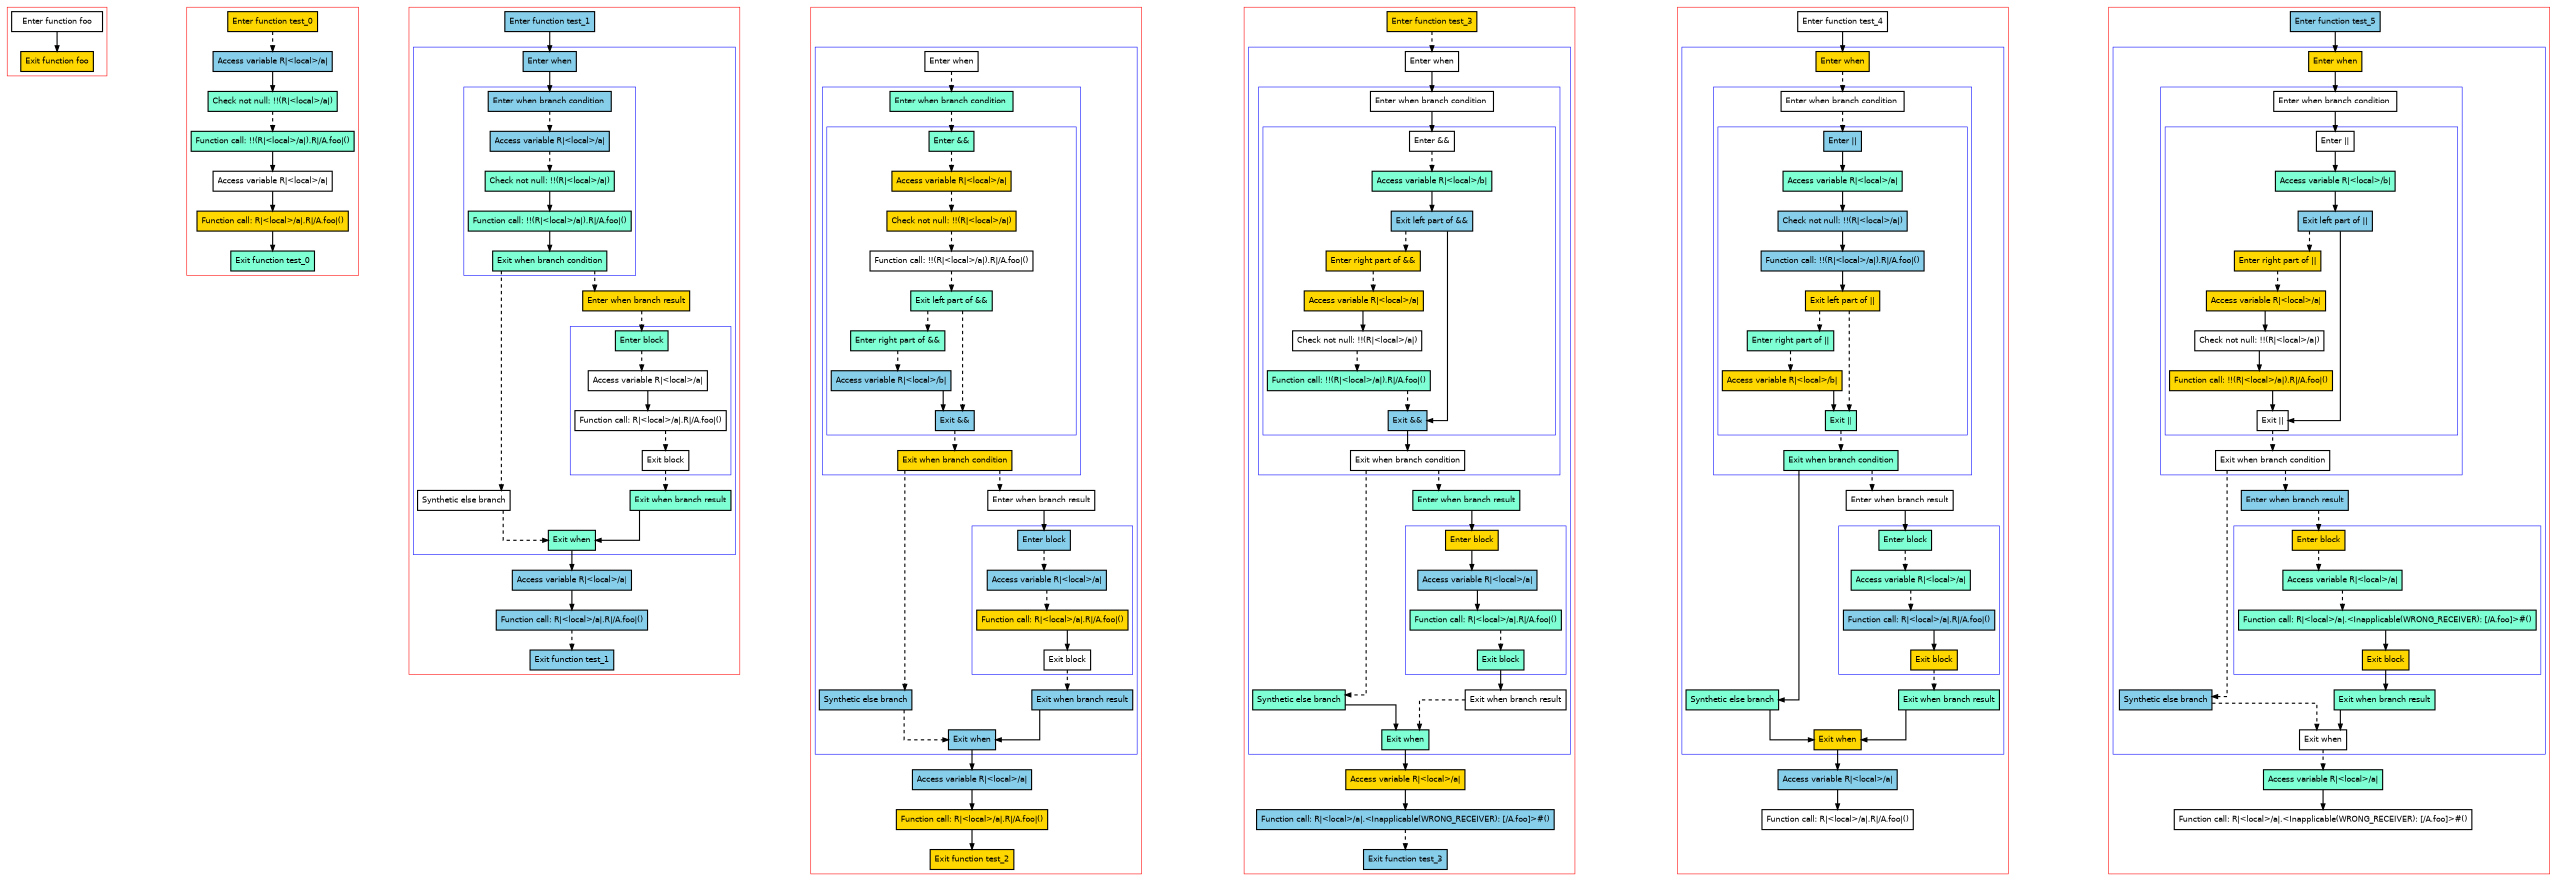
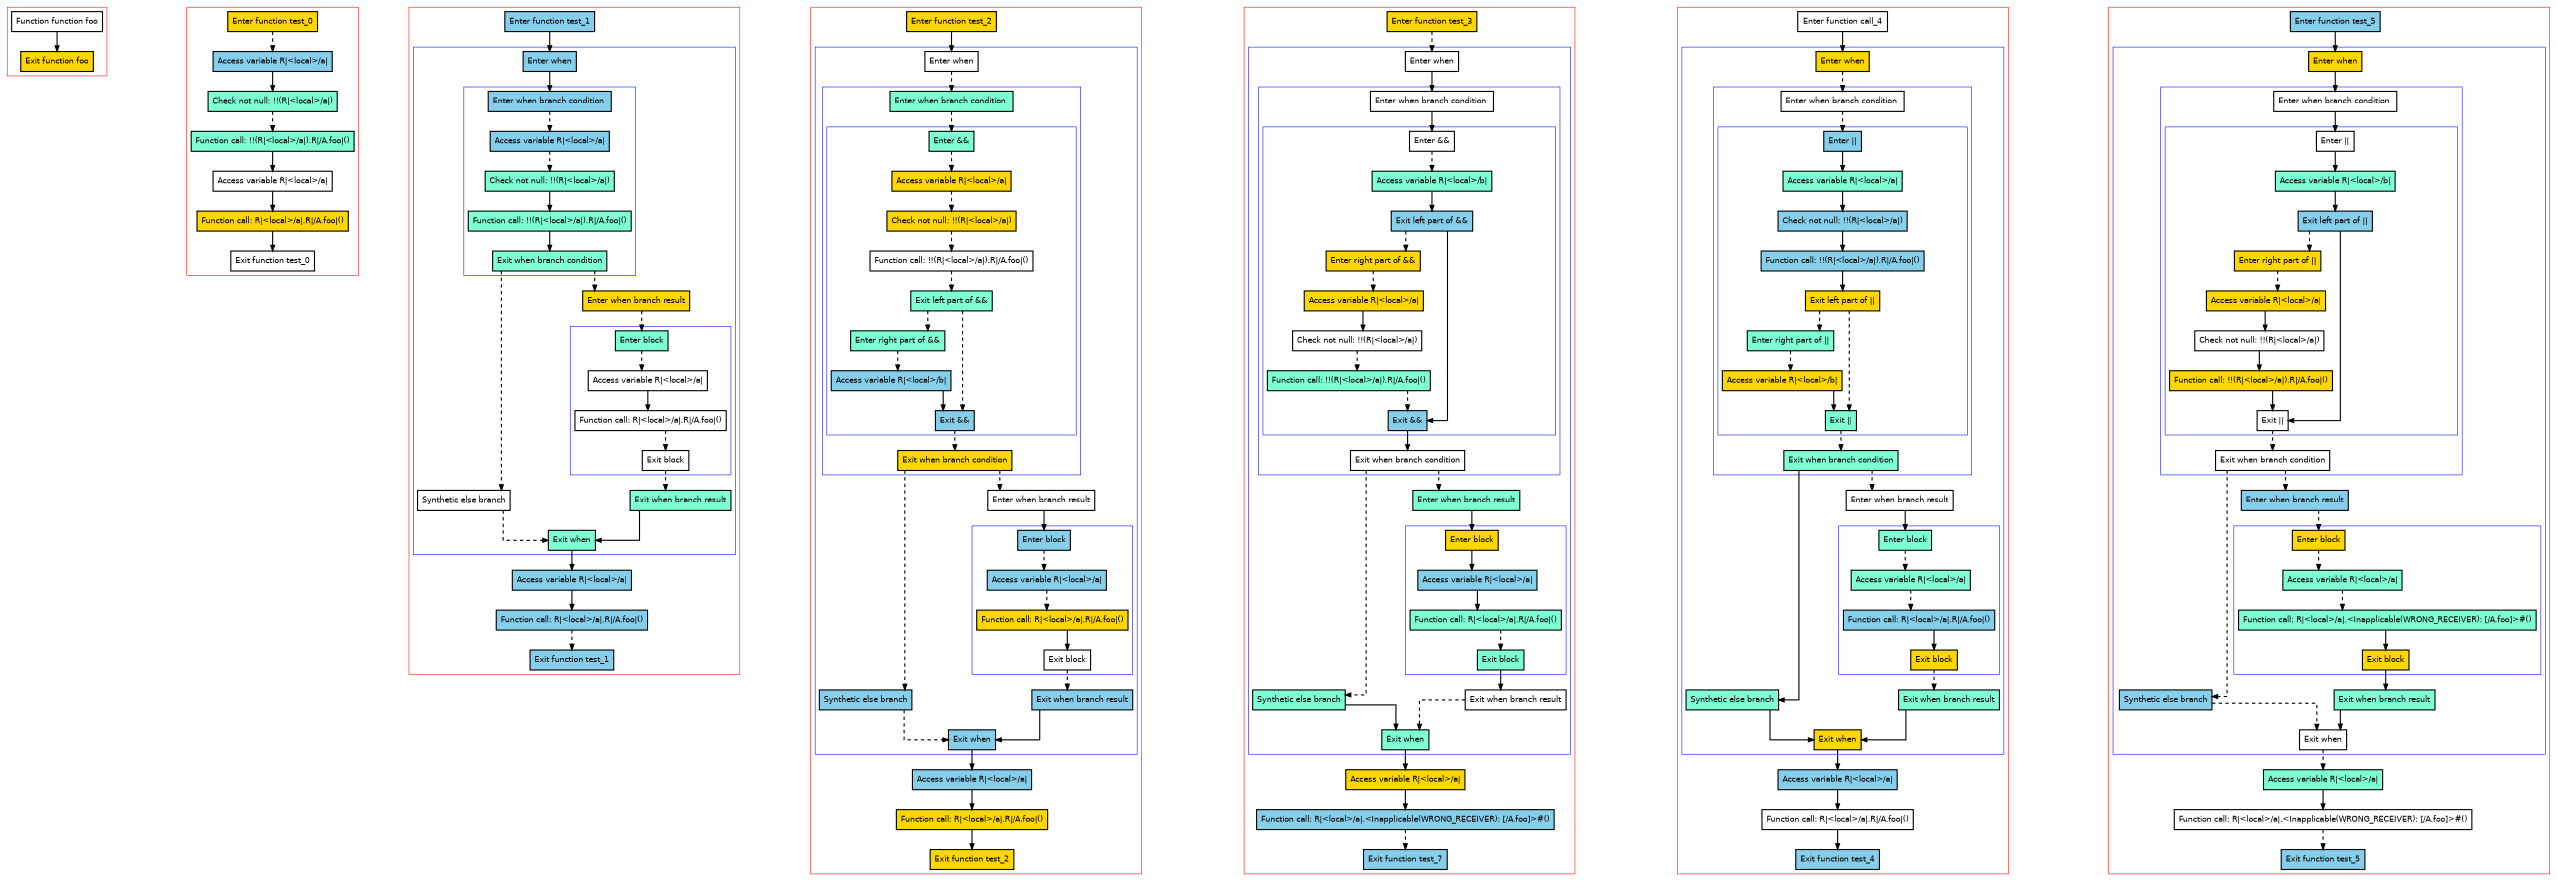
(57, 22) -> (57, 22)
none -> (952, 22)
(1843, 22) -> (1843, 22)
(273, 261) -> (273, 261)
(1405, 860) -> (1405, 860)
none -> (1838, 860)
none -> (2323, 860)
